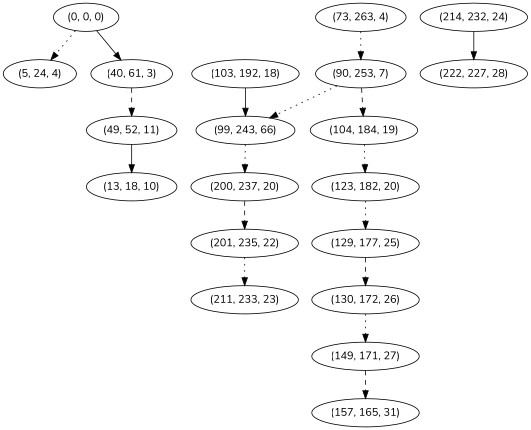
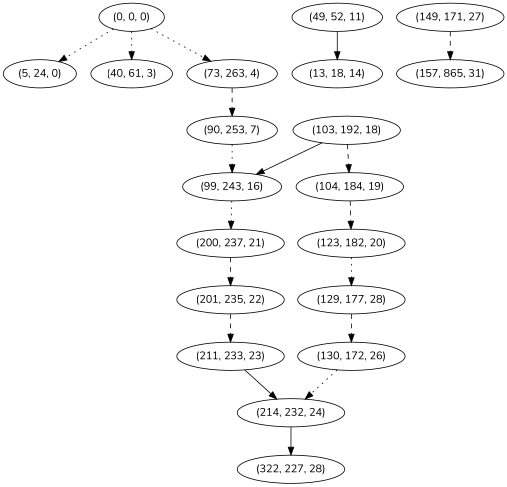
(106, 42) -> (132, 42)
(361, 42) -> (232, 98)
none -> (177, 43)
(40, 74) -> (40, 74)
(474, 74) -> (291, 469)
(132, 98) -> none
(362, 98) -> (348, 155)
(245, 130) -> (232, 187)
(365, 155) -> (351, 211)
(132, 187) -> (337, 74)
(245, 187) -> (231, 243)
(366, 243) -> (351, 300)
(245, 268) -> (231, 324)
(366, 324) -> (324, 382)
none -> (258, 382)
(366, 413) -> (450, 74)
